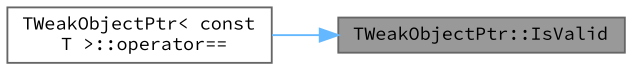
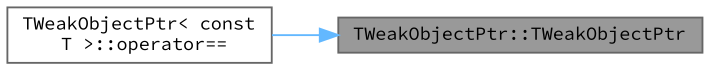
(482, 35) -> (520, 35)
